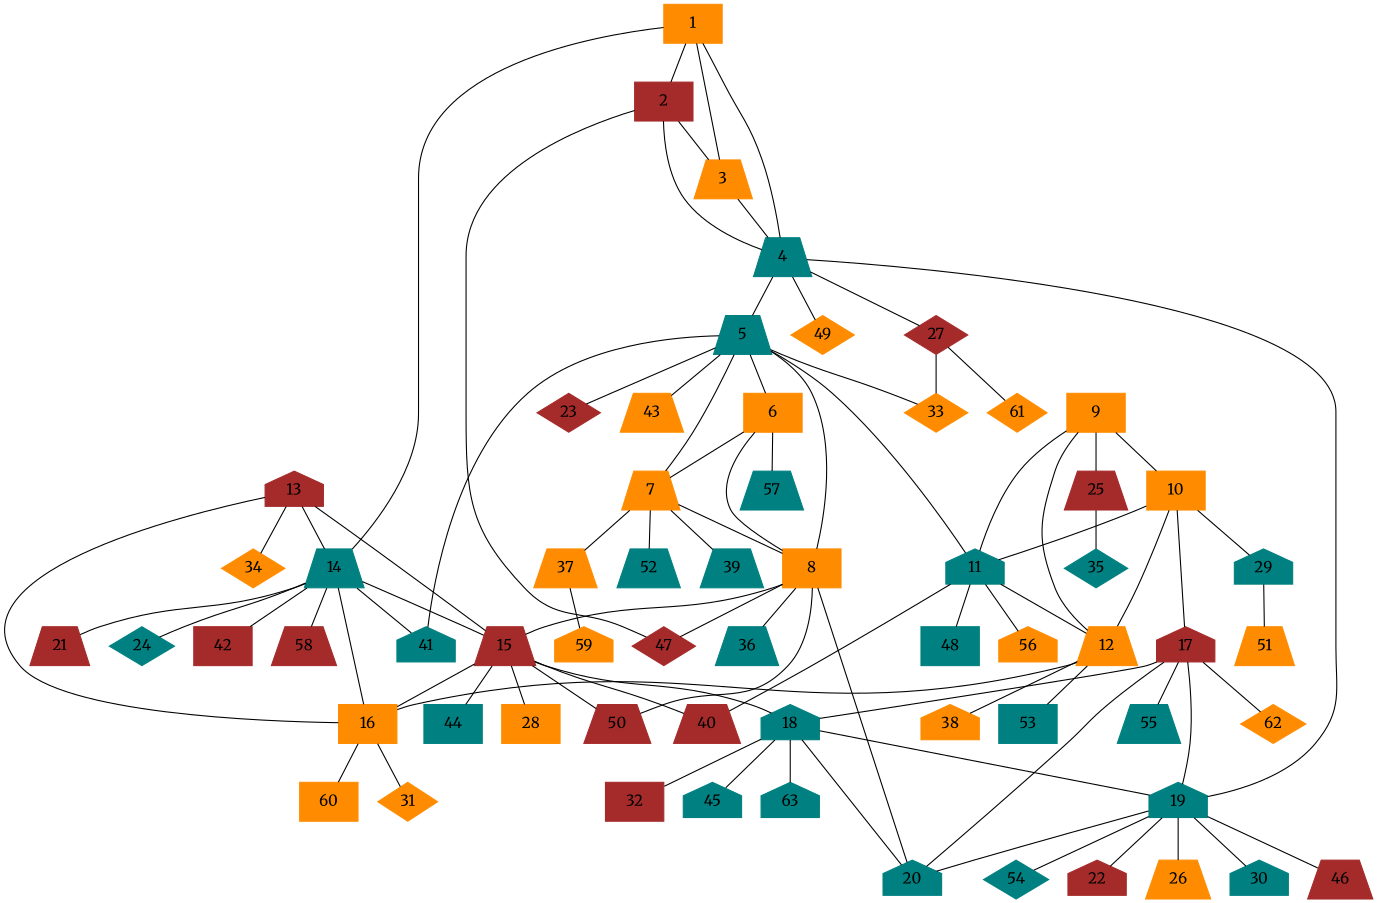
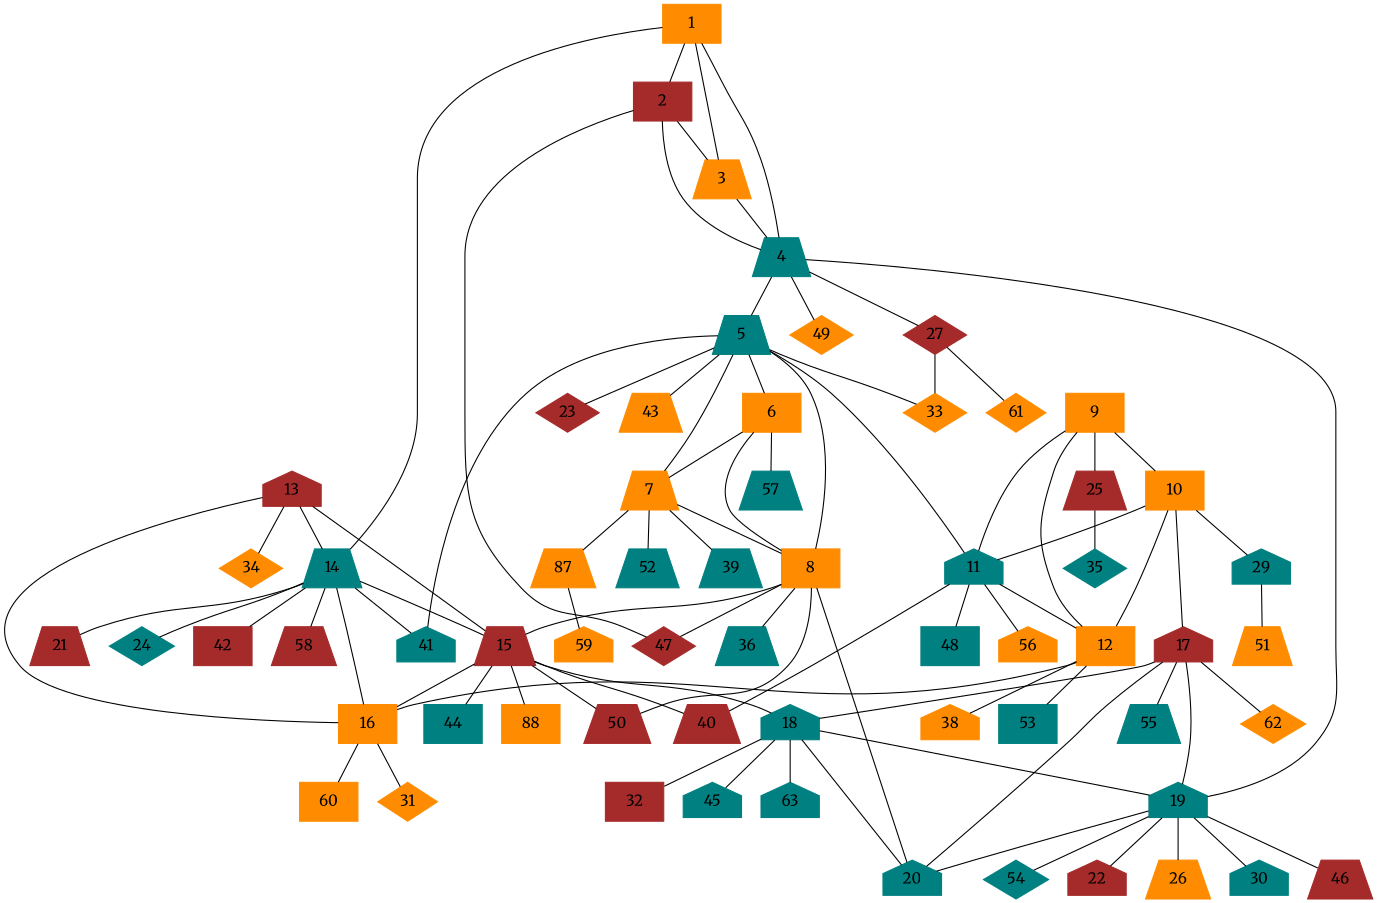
(565, 568) -> (563, 568)
(1107, 646) -> (1106, 646)
(531, 724) -> (531, 724)
